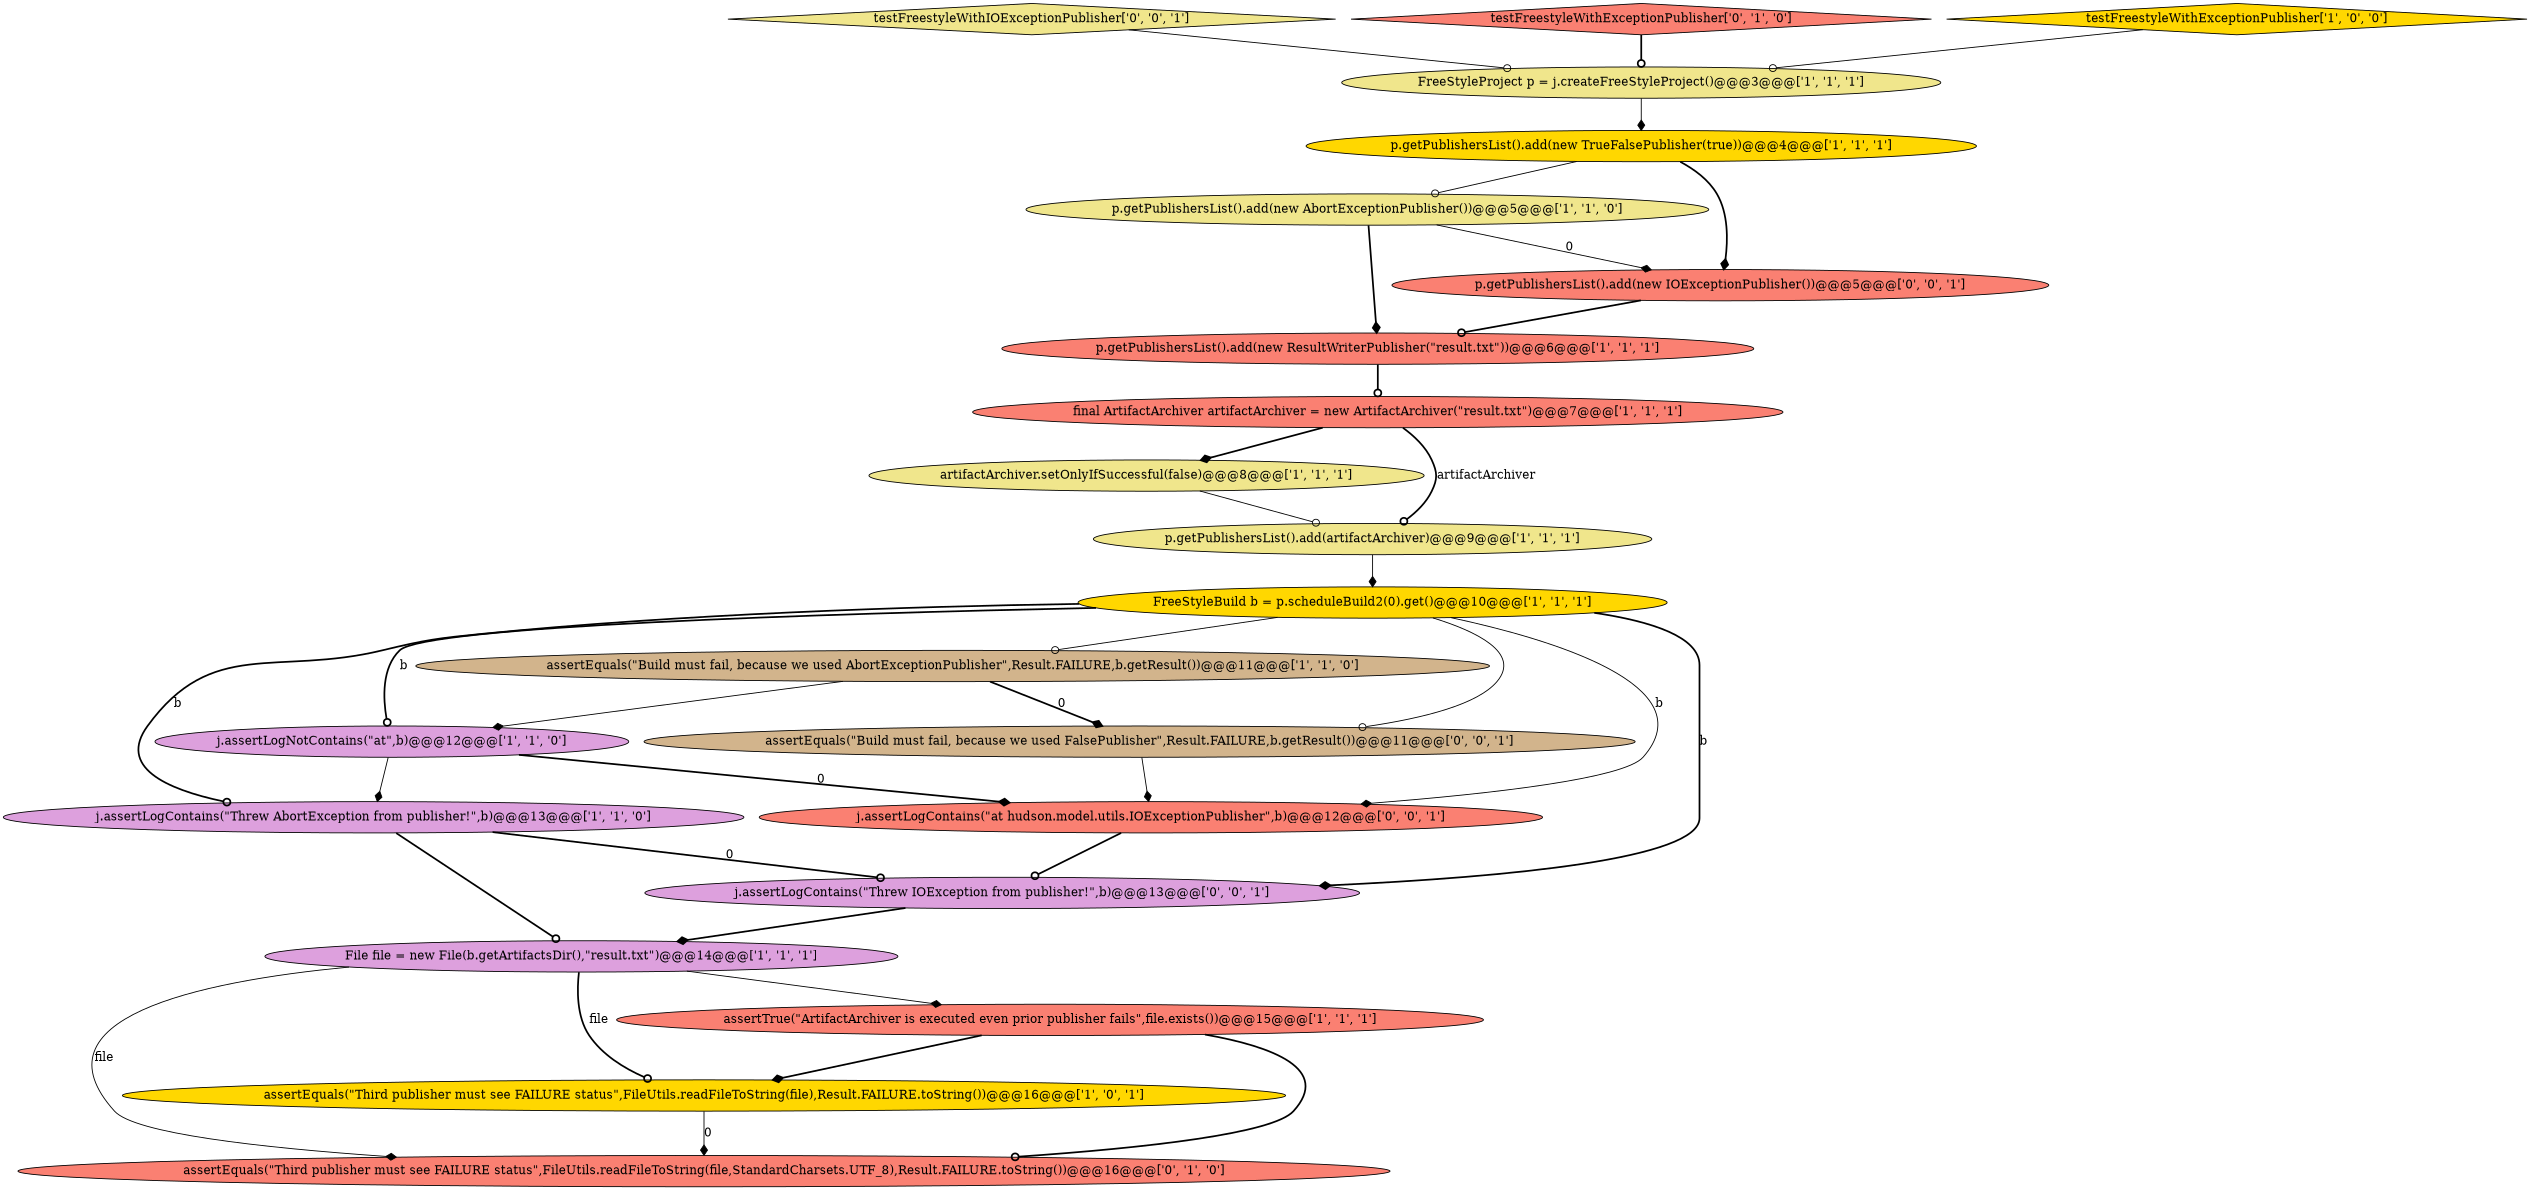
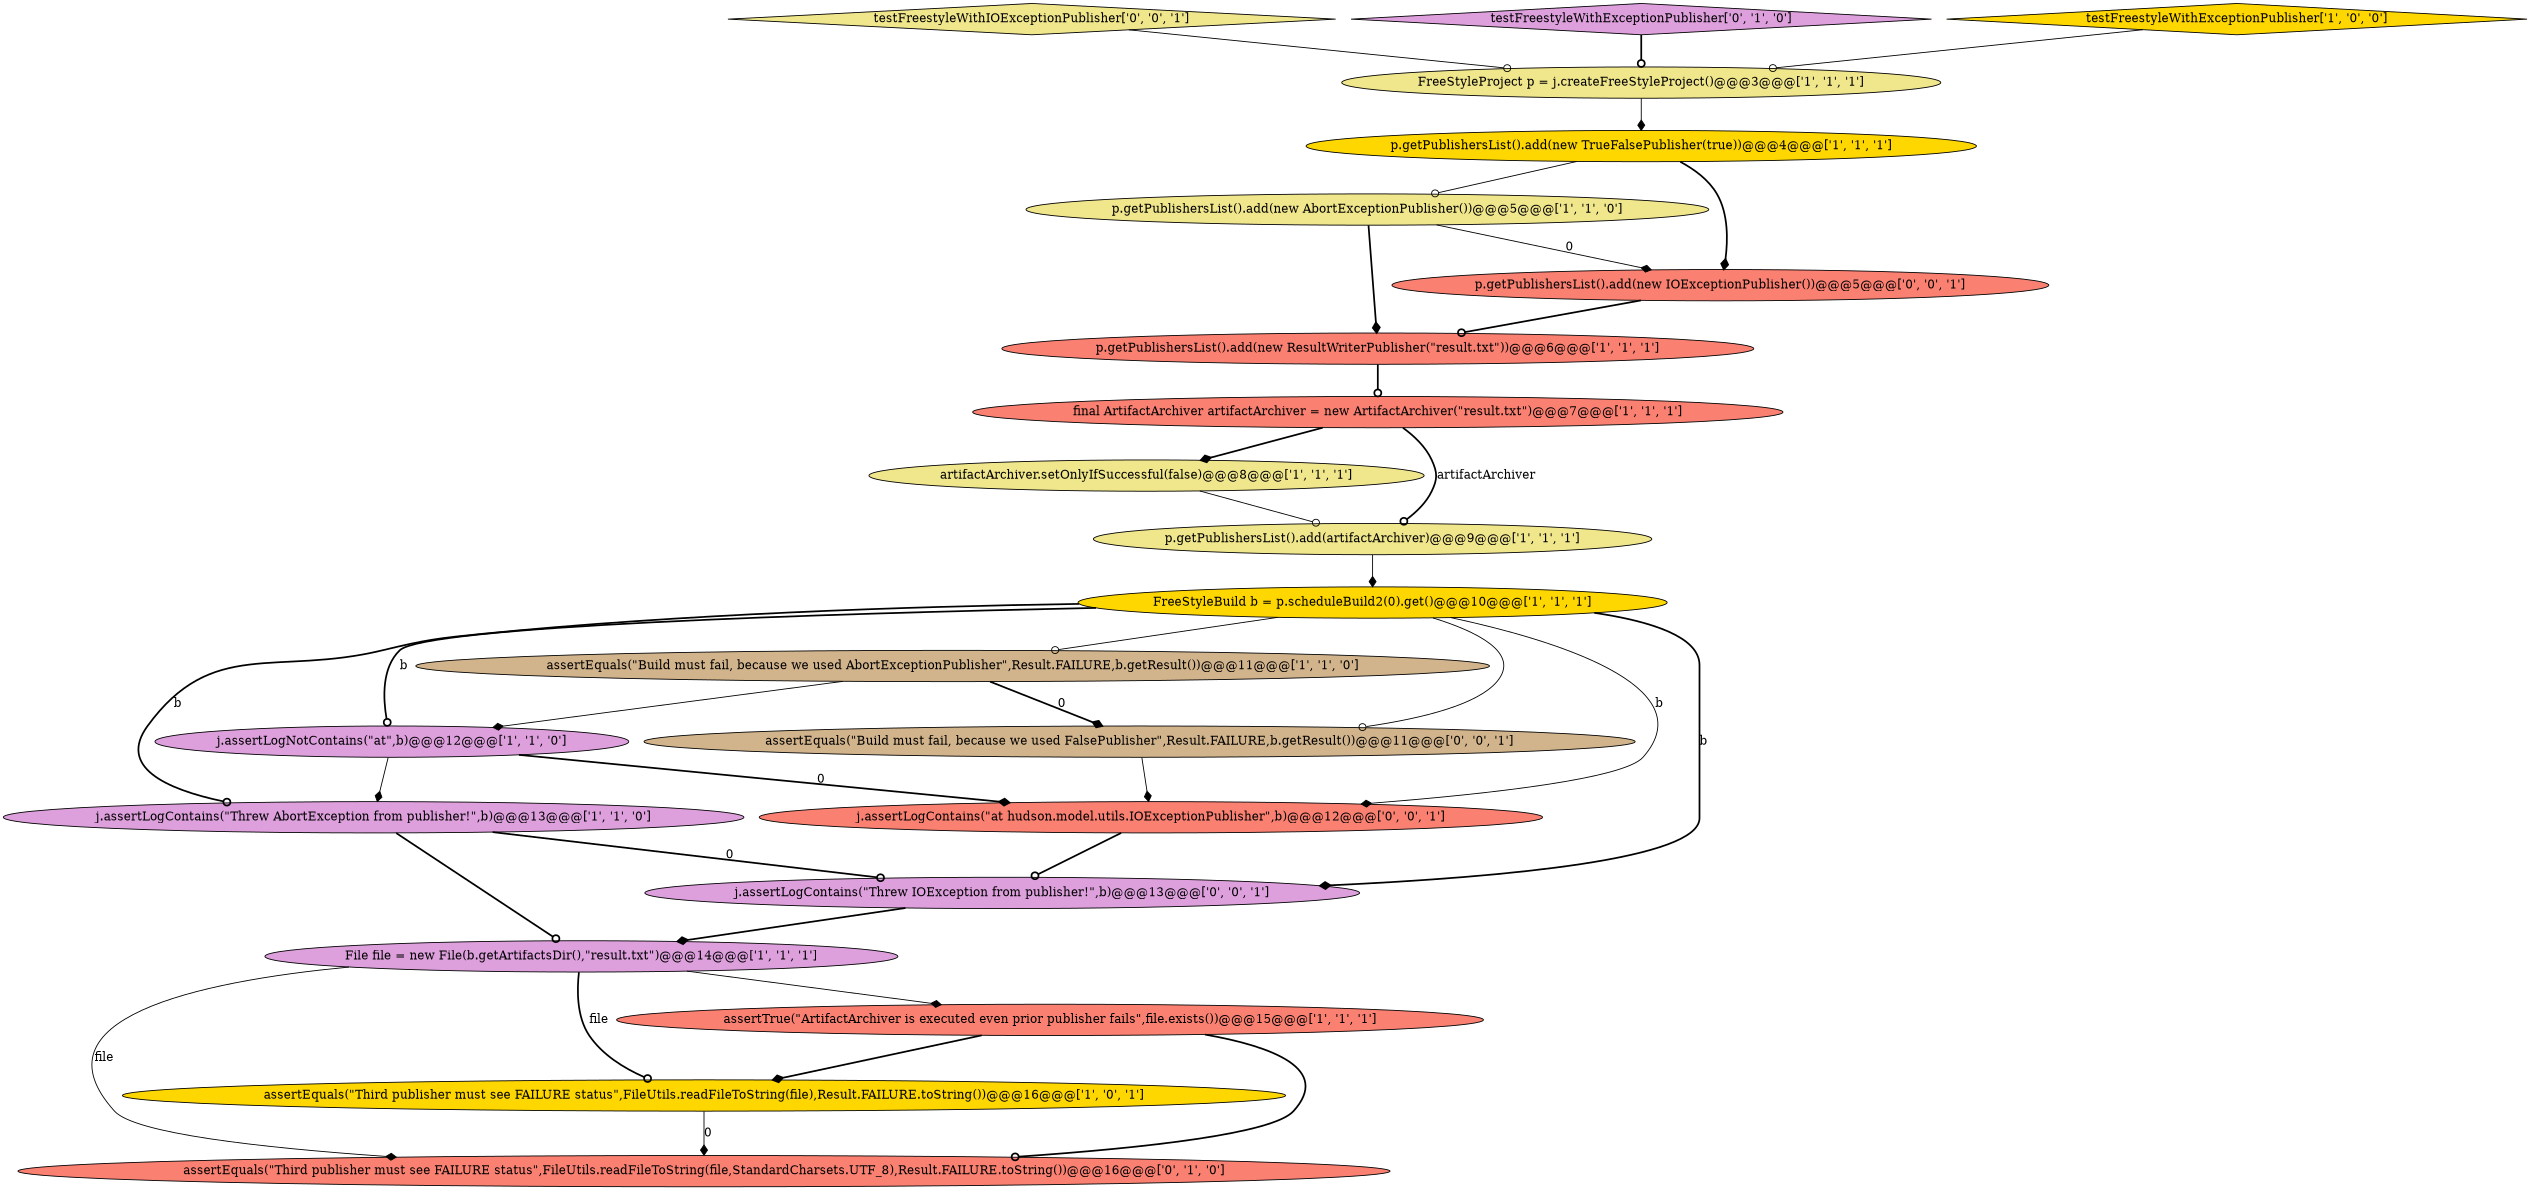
(1641, 19) -> (1641, 19)
